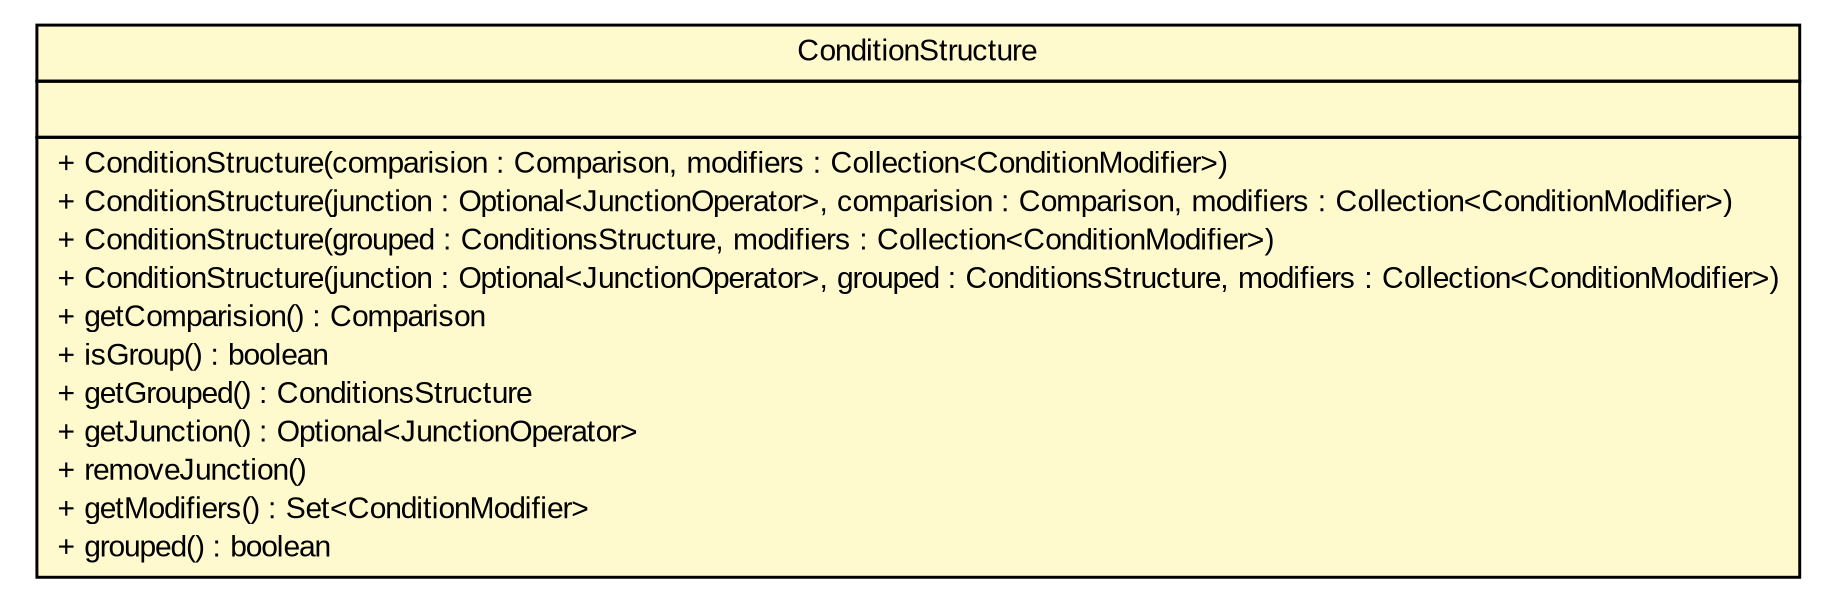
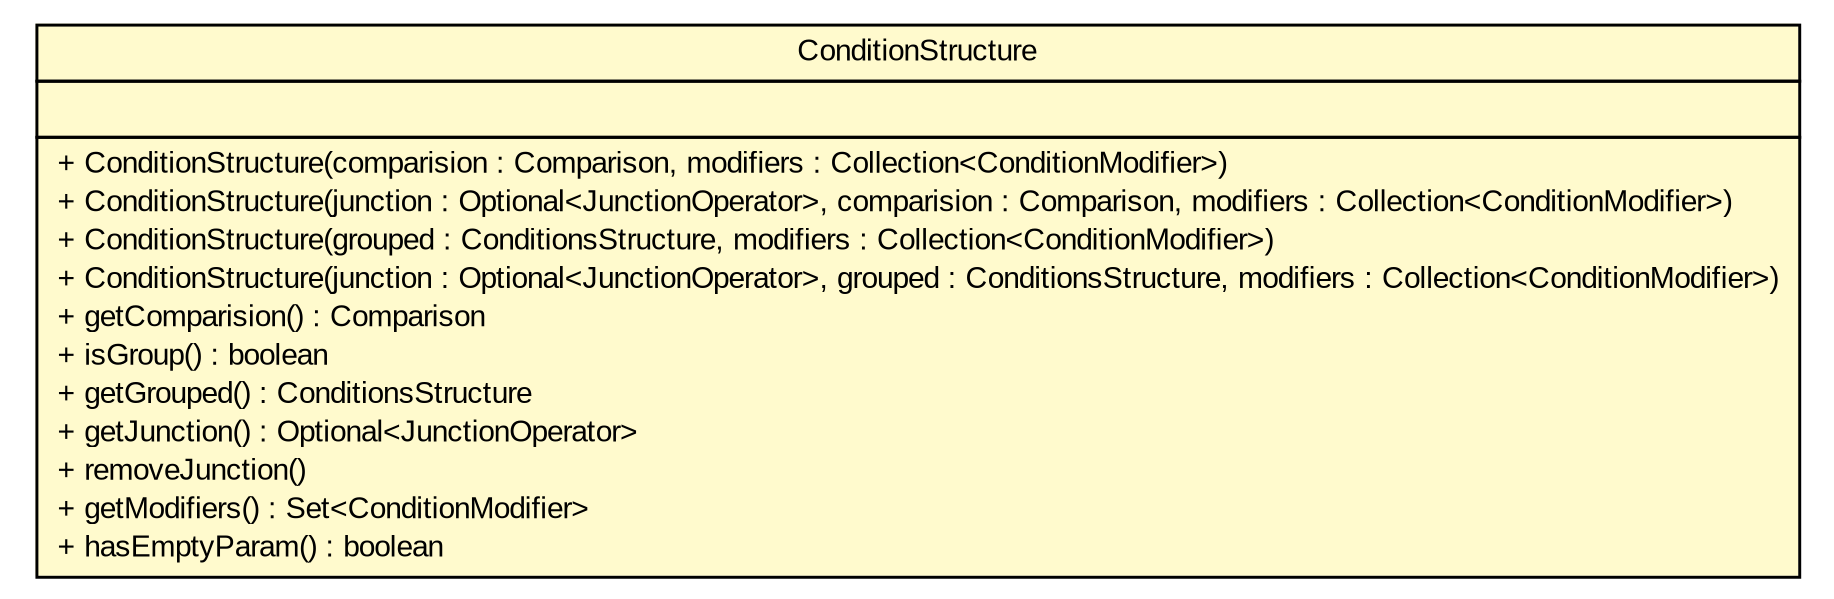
(195, 548) -> (251, 548)
